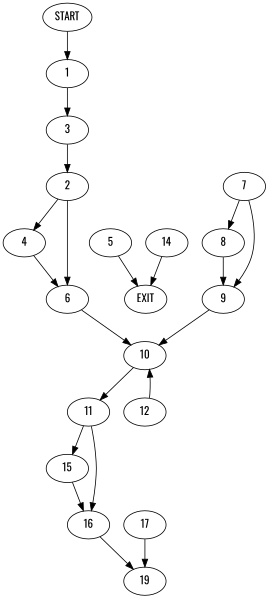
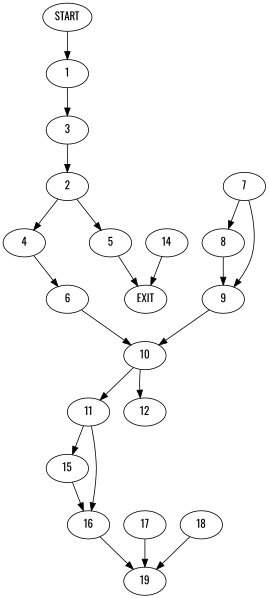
(67, 239) -> (86, 212)
(150, 388) -> (140, 380)
none -> (201, 525)
